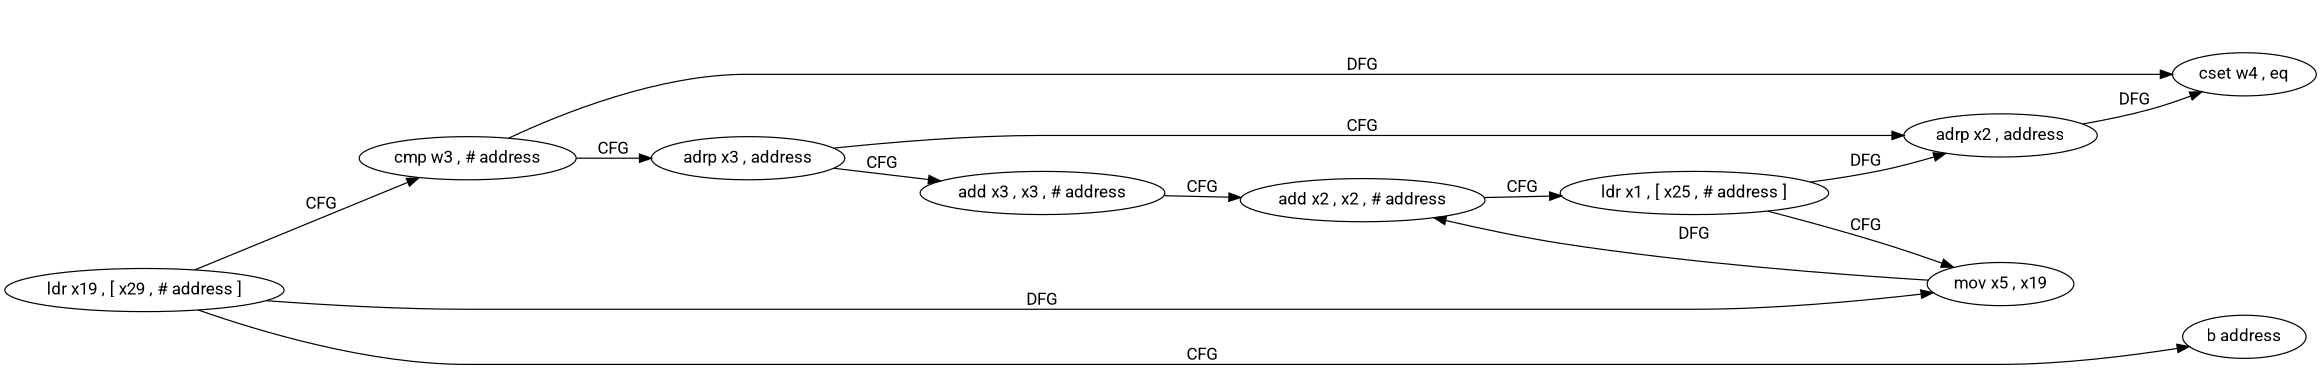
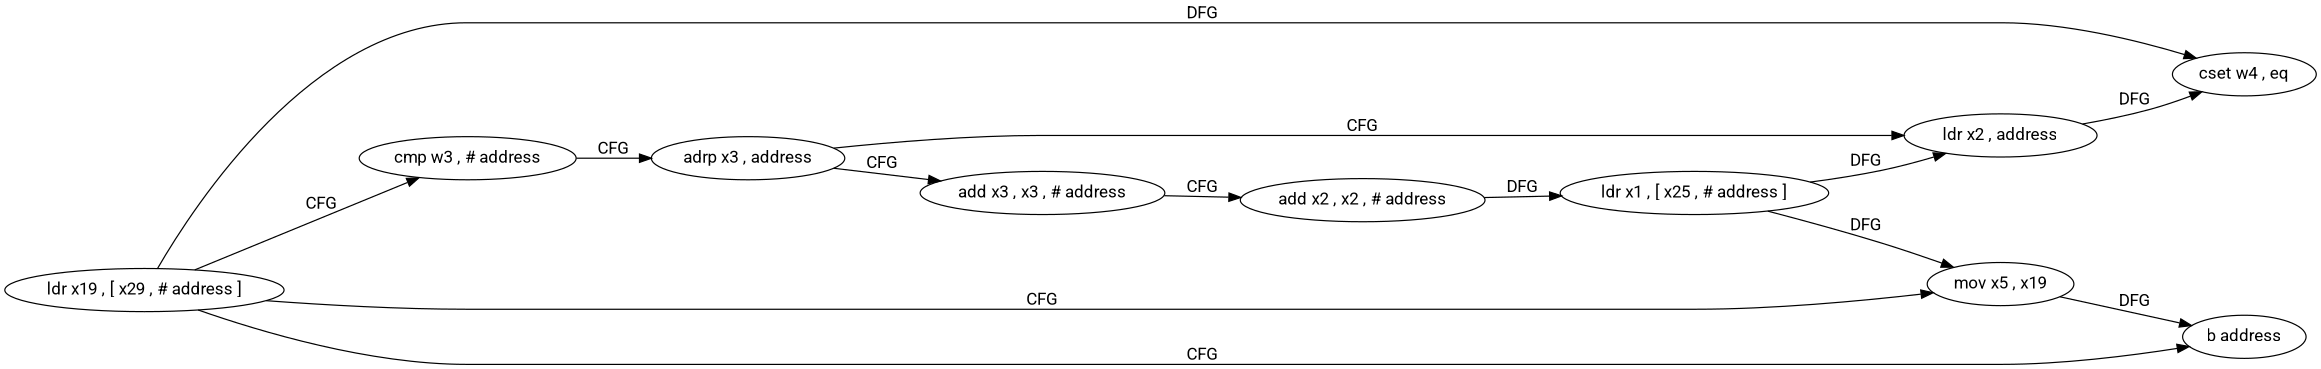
(1329, 74) -> (1122, 23)
(2001, 135) -> (2001, 135)
(1523, 188) -> (1523, 188)
(1866, 226) -> (1866, 226)
(1686, 260) -> (2120, 310)
(1042, 300) -> (1042, 300)
